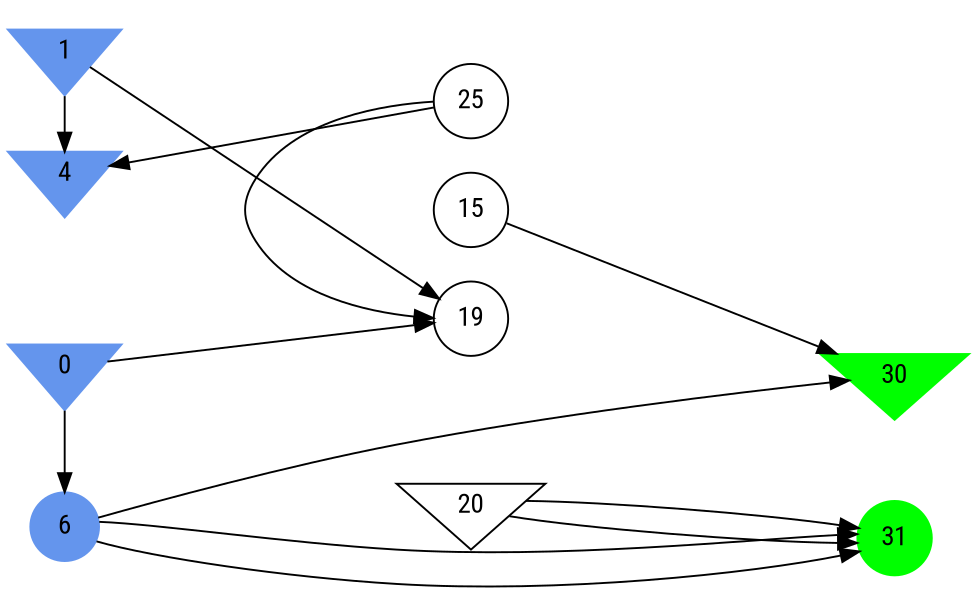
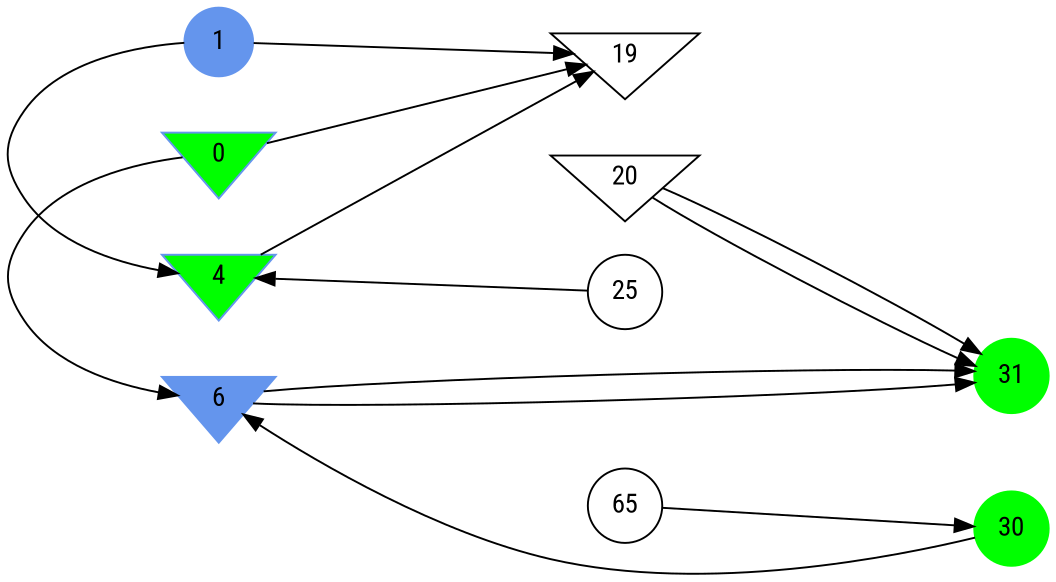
(65, 52) -> (219, 42)
(65, 174) -> (219, 277)
(246, 200) -> (418, 168)
(471, 210) -> (625, 506)
(471, 319) -> (625, 55)
(65, 366) -> (219, 155)
(895, 376) -> (1011, 529)
(461, 433) -> (603, 568)
(65, 527) -> (219, 399)
